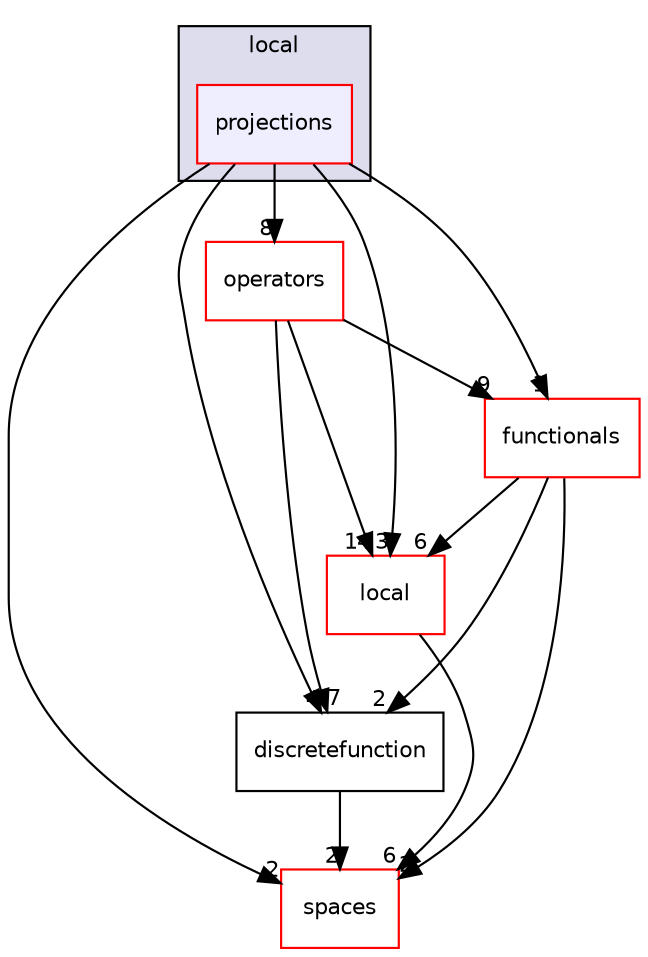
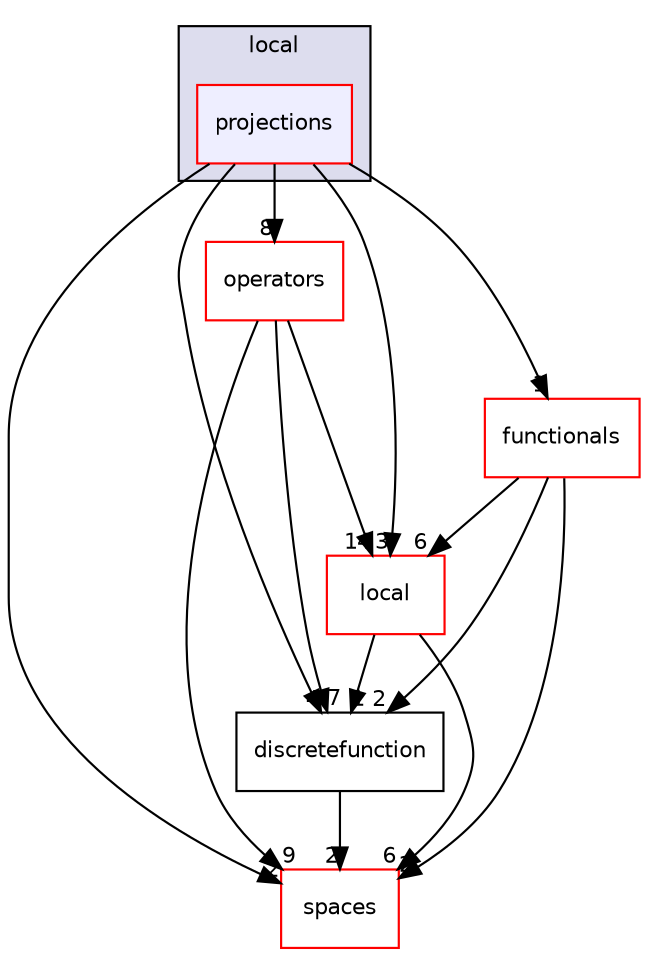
(408, 354) -> (188, 594)
none -> (366, 663)
